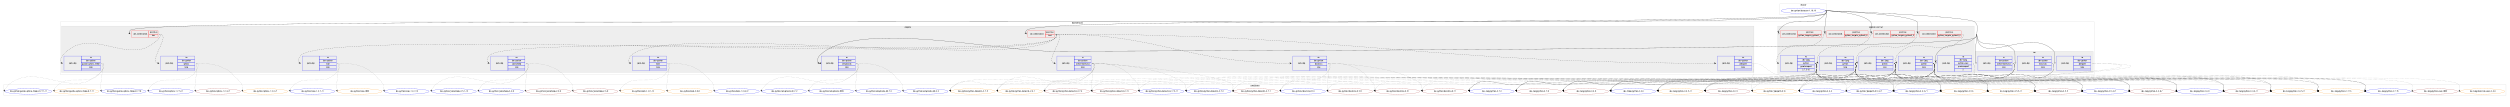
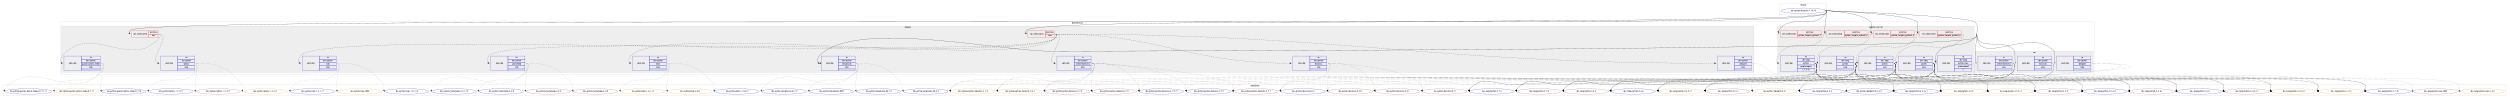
(2483, 91) -> (2483, 91)
